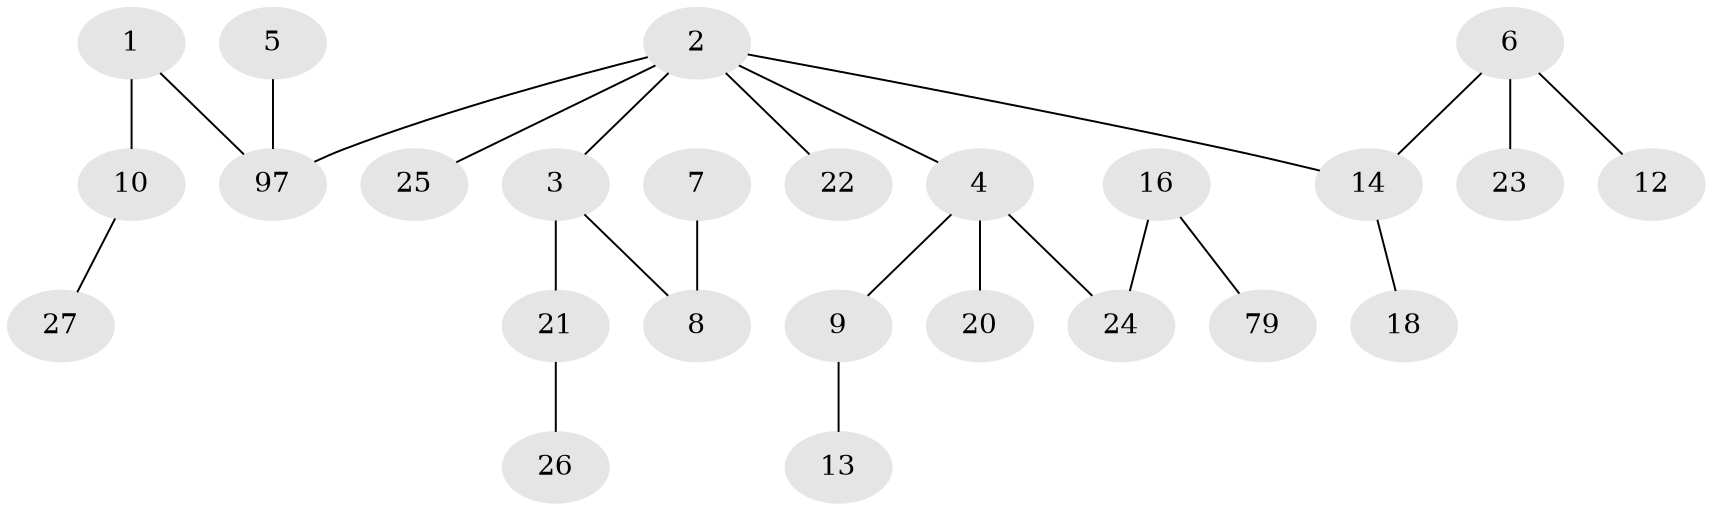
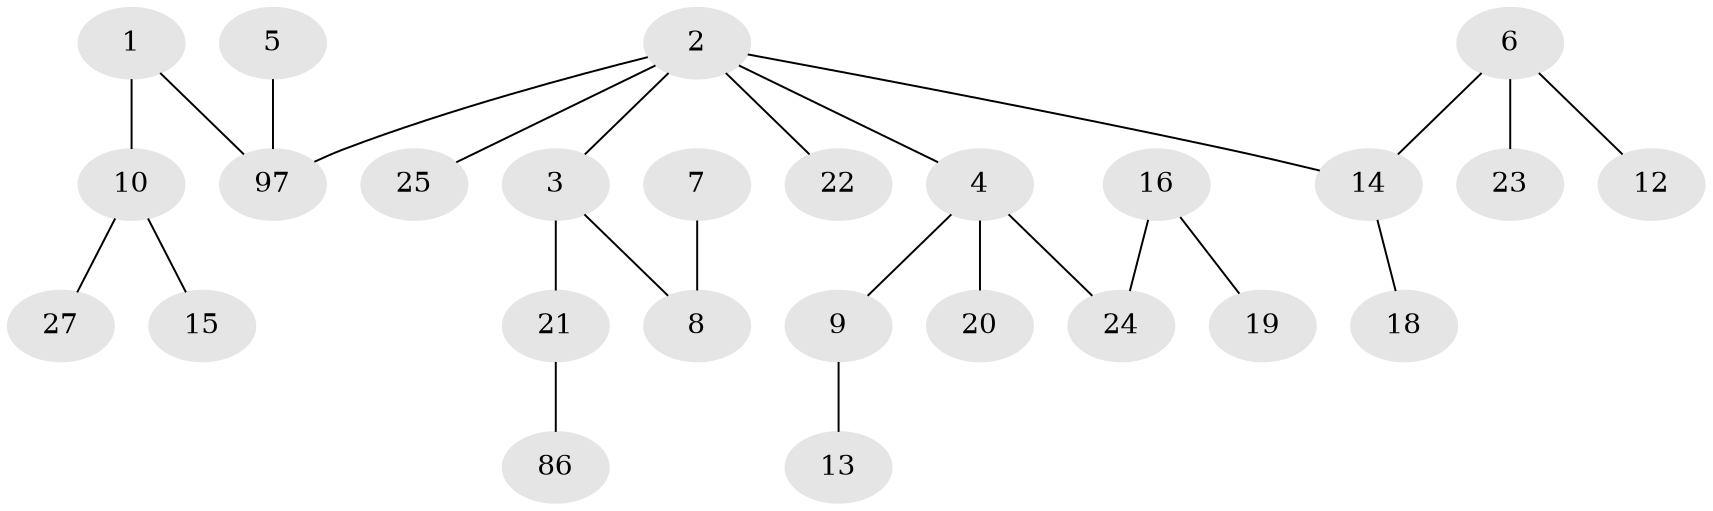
none -> (202, 326)
(1263, 326) -> (1263, 326)
(556, 467) -> (556, 467)
